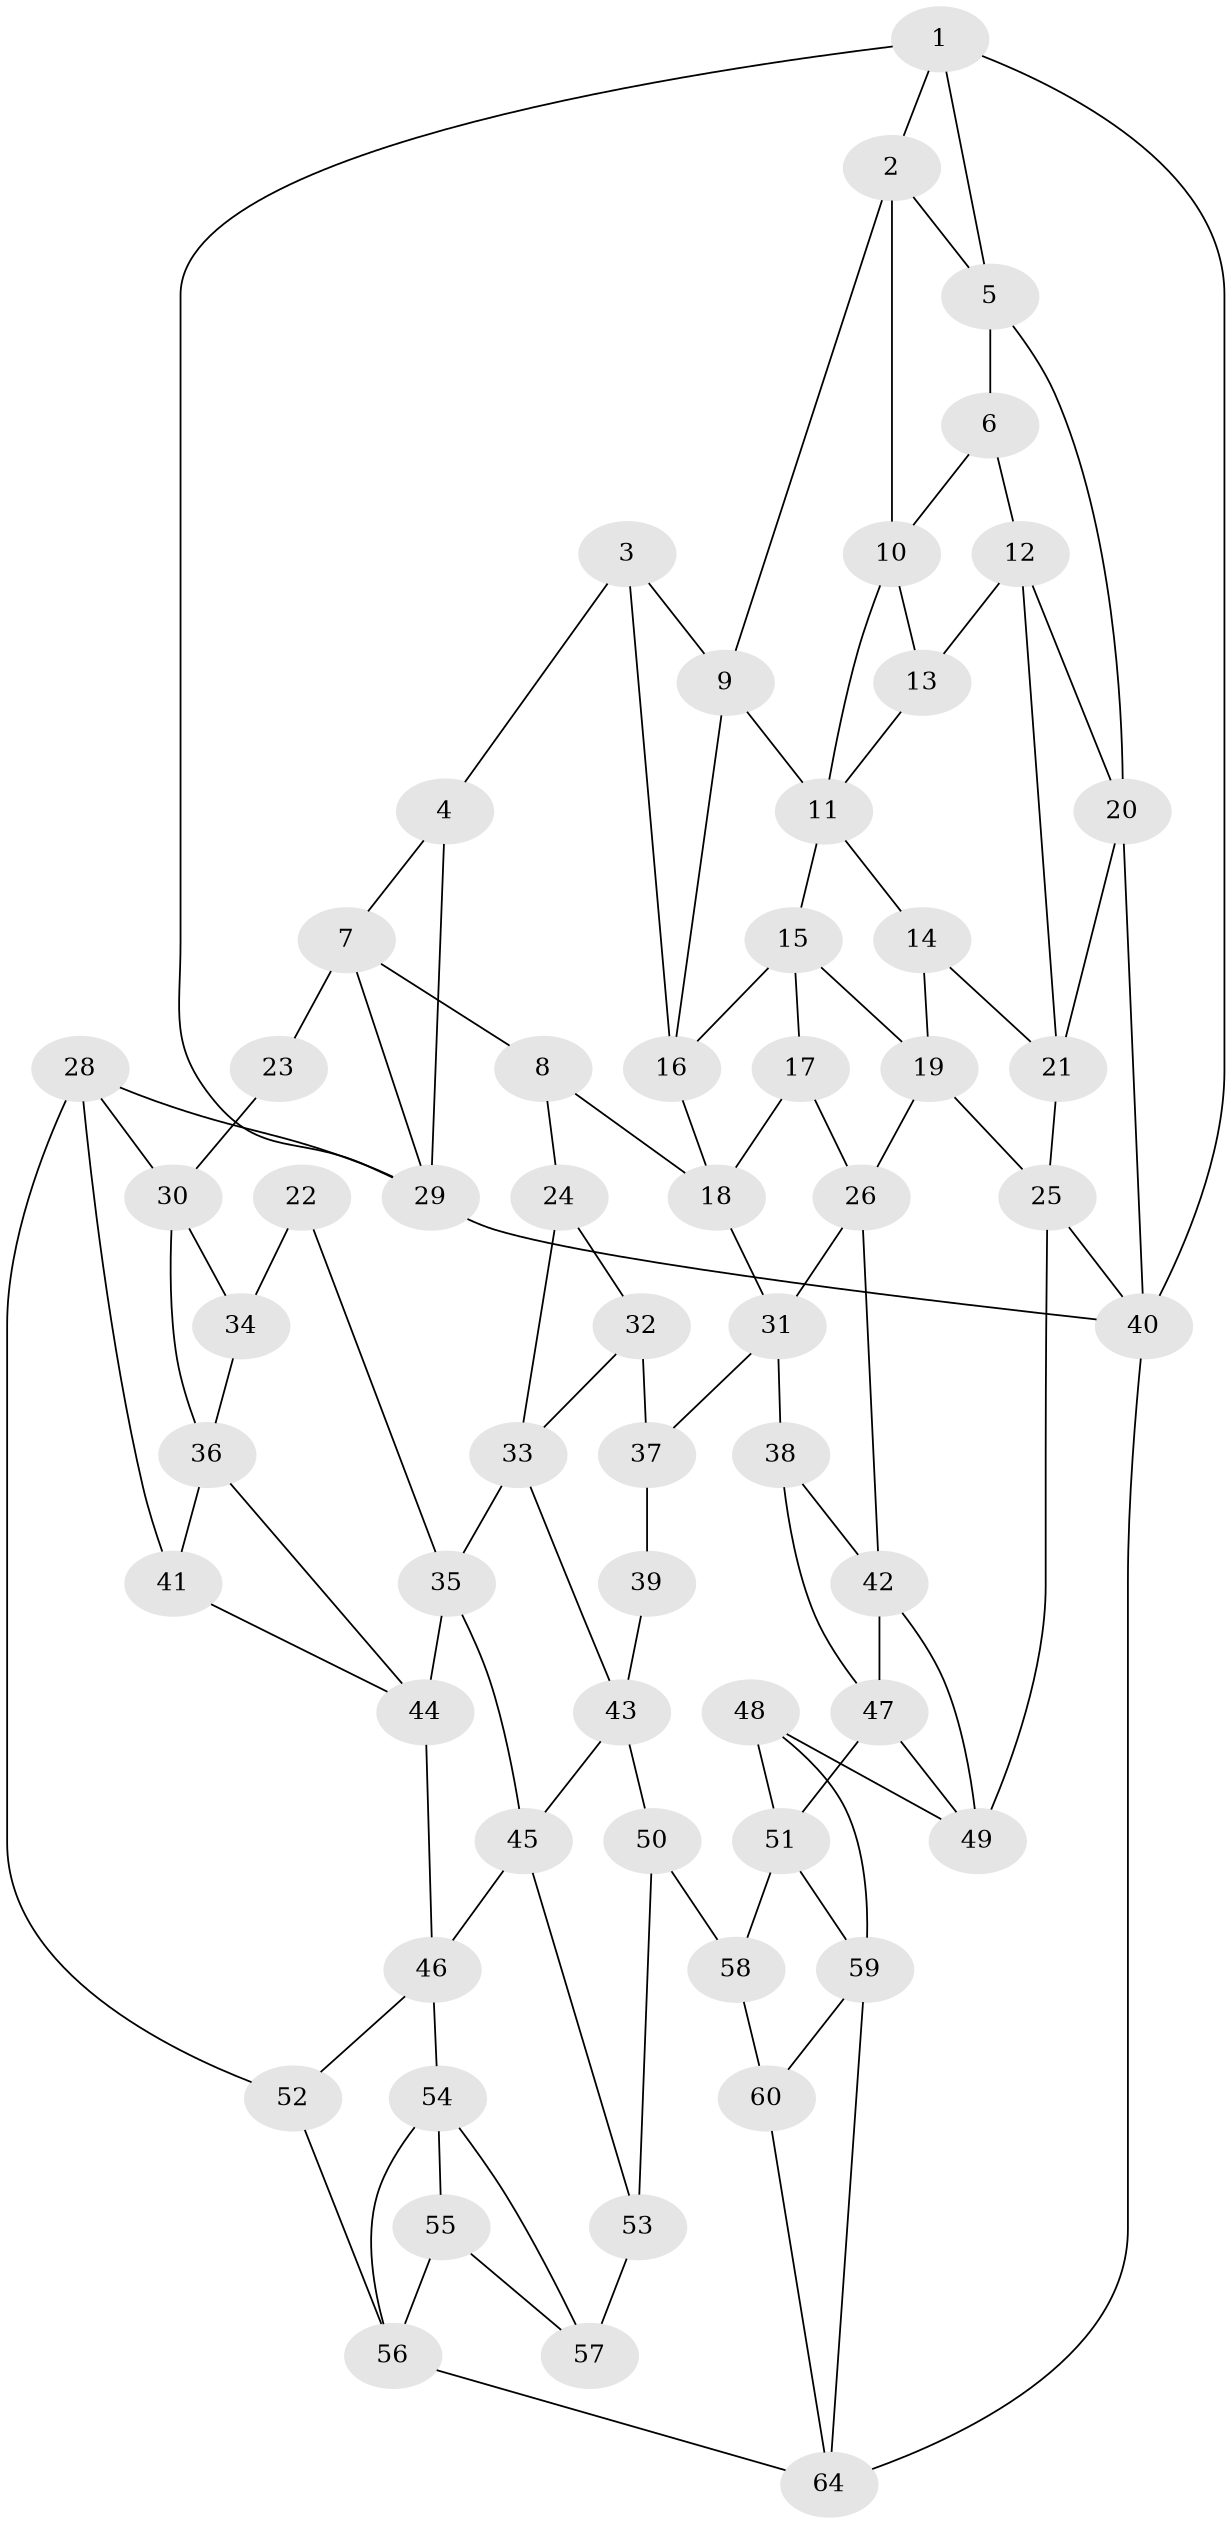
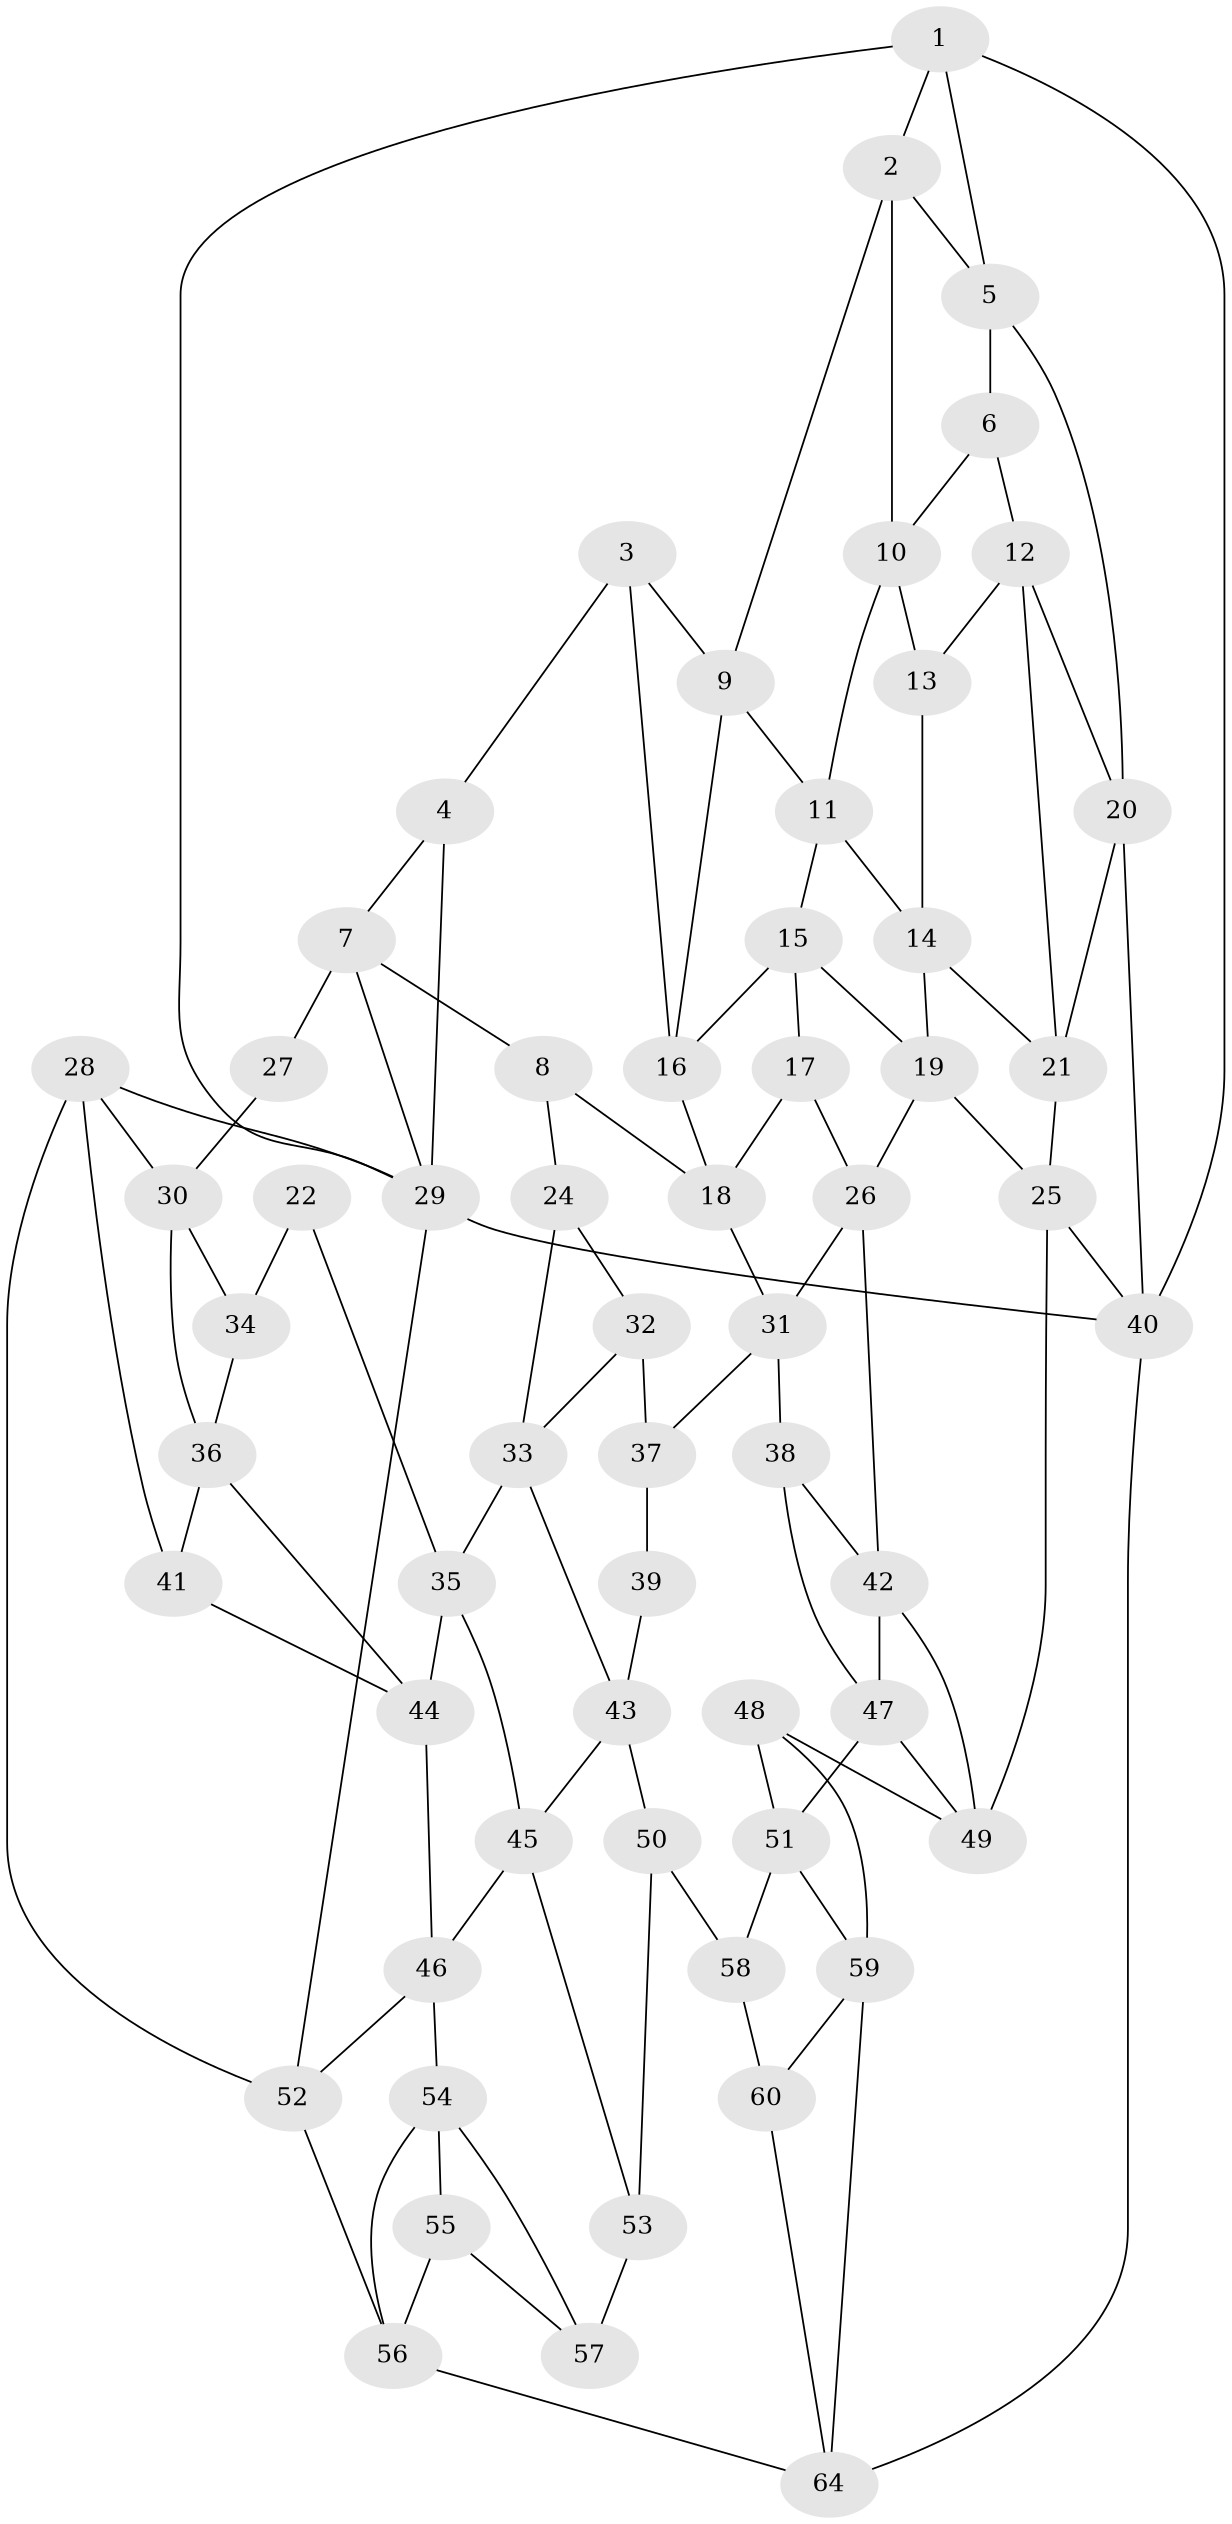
(873, 747) -> (922, 811)
(279, 1069) -> (279, 1069)
none -> (368, 1606)
